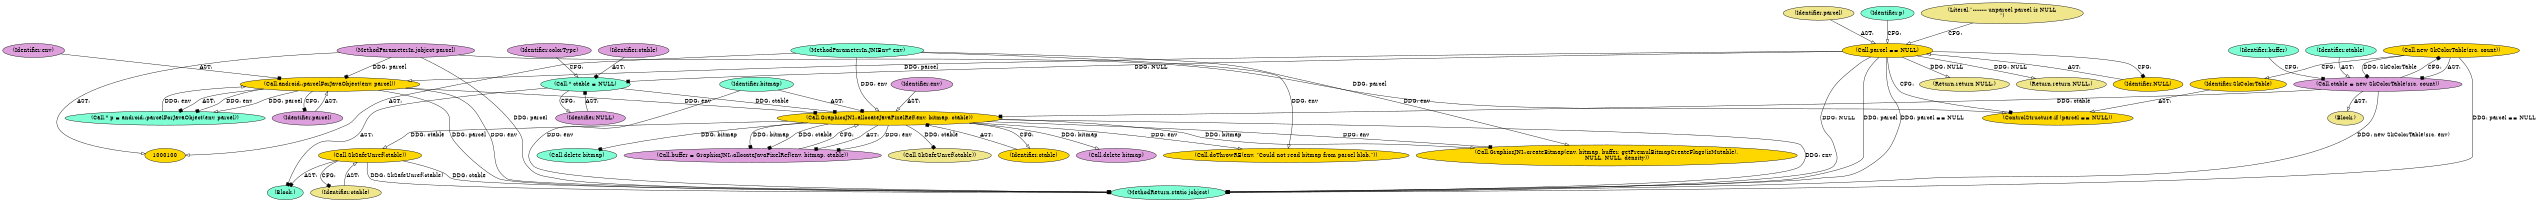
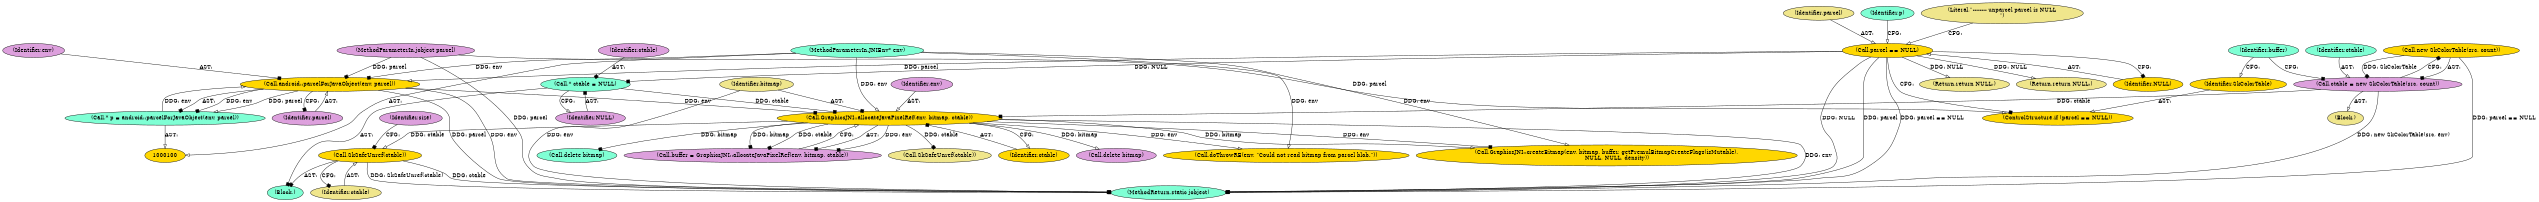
(549, 51) -> none
none -> (530, 61)
(2335, 63) -> (2246, 64)
(144, 75) -> (165, 135)
(757, 84) -> (757, 84)
none -> (411, 118)
